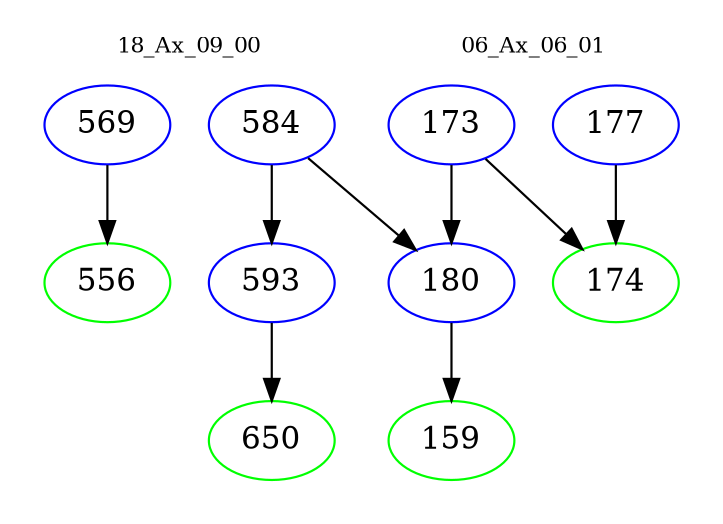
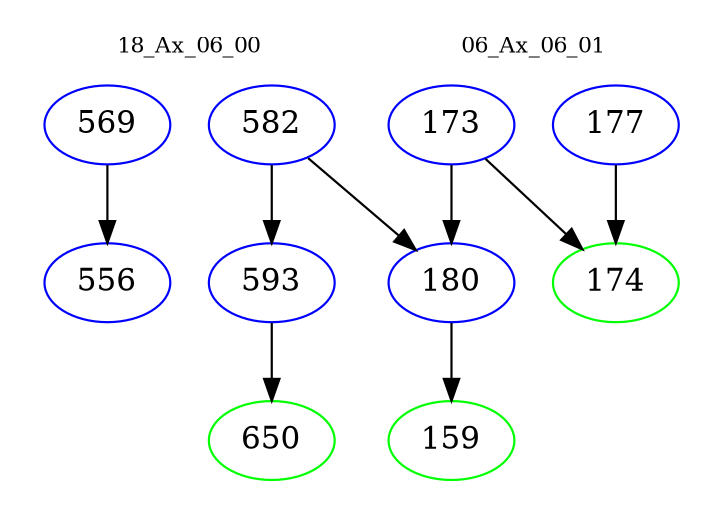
(190, 47) -> (190, 47)
(272, 125) -> (272, 125)
(107, 283) -> (107, 283)
